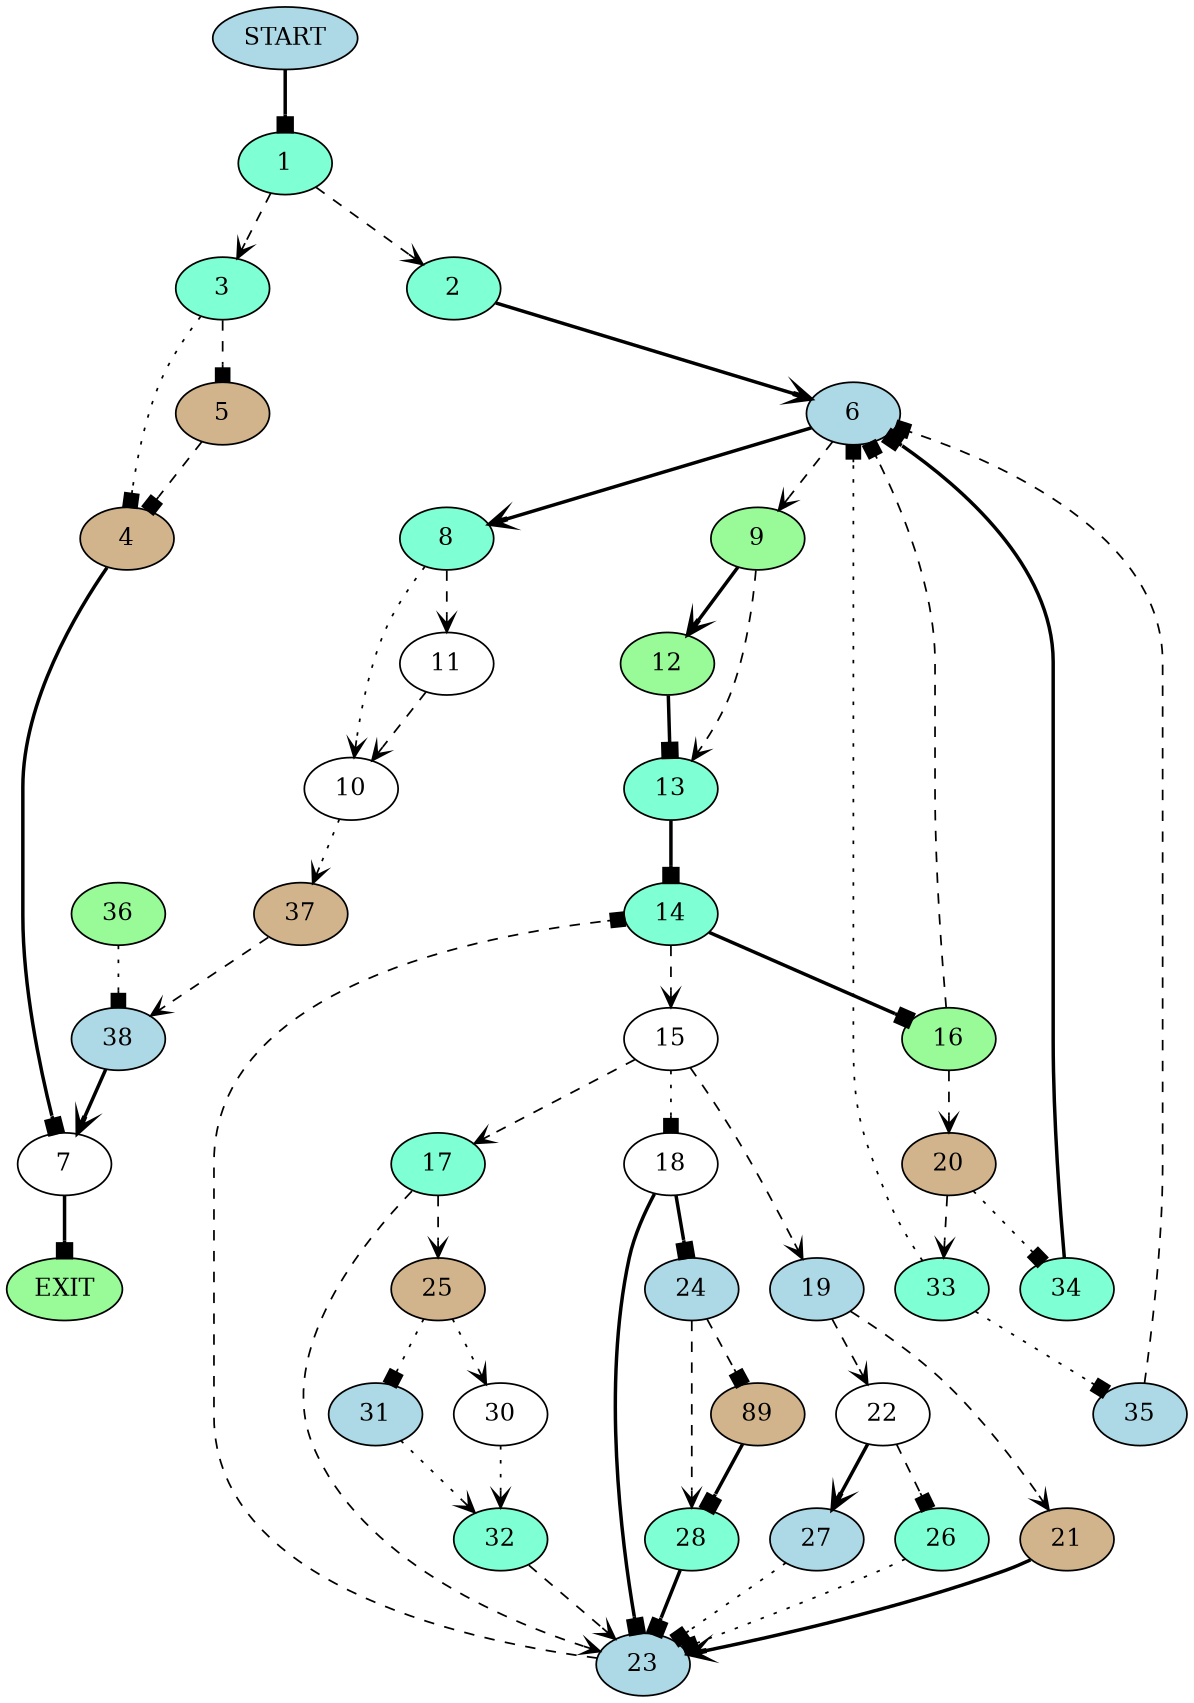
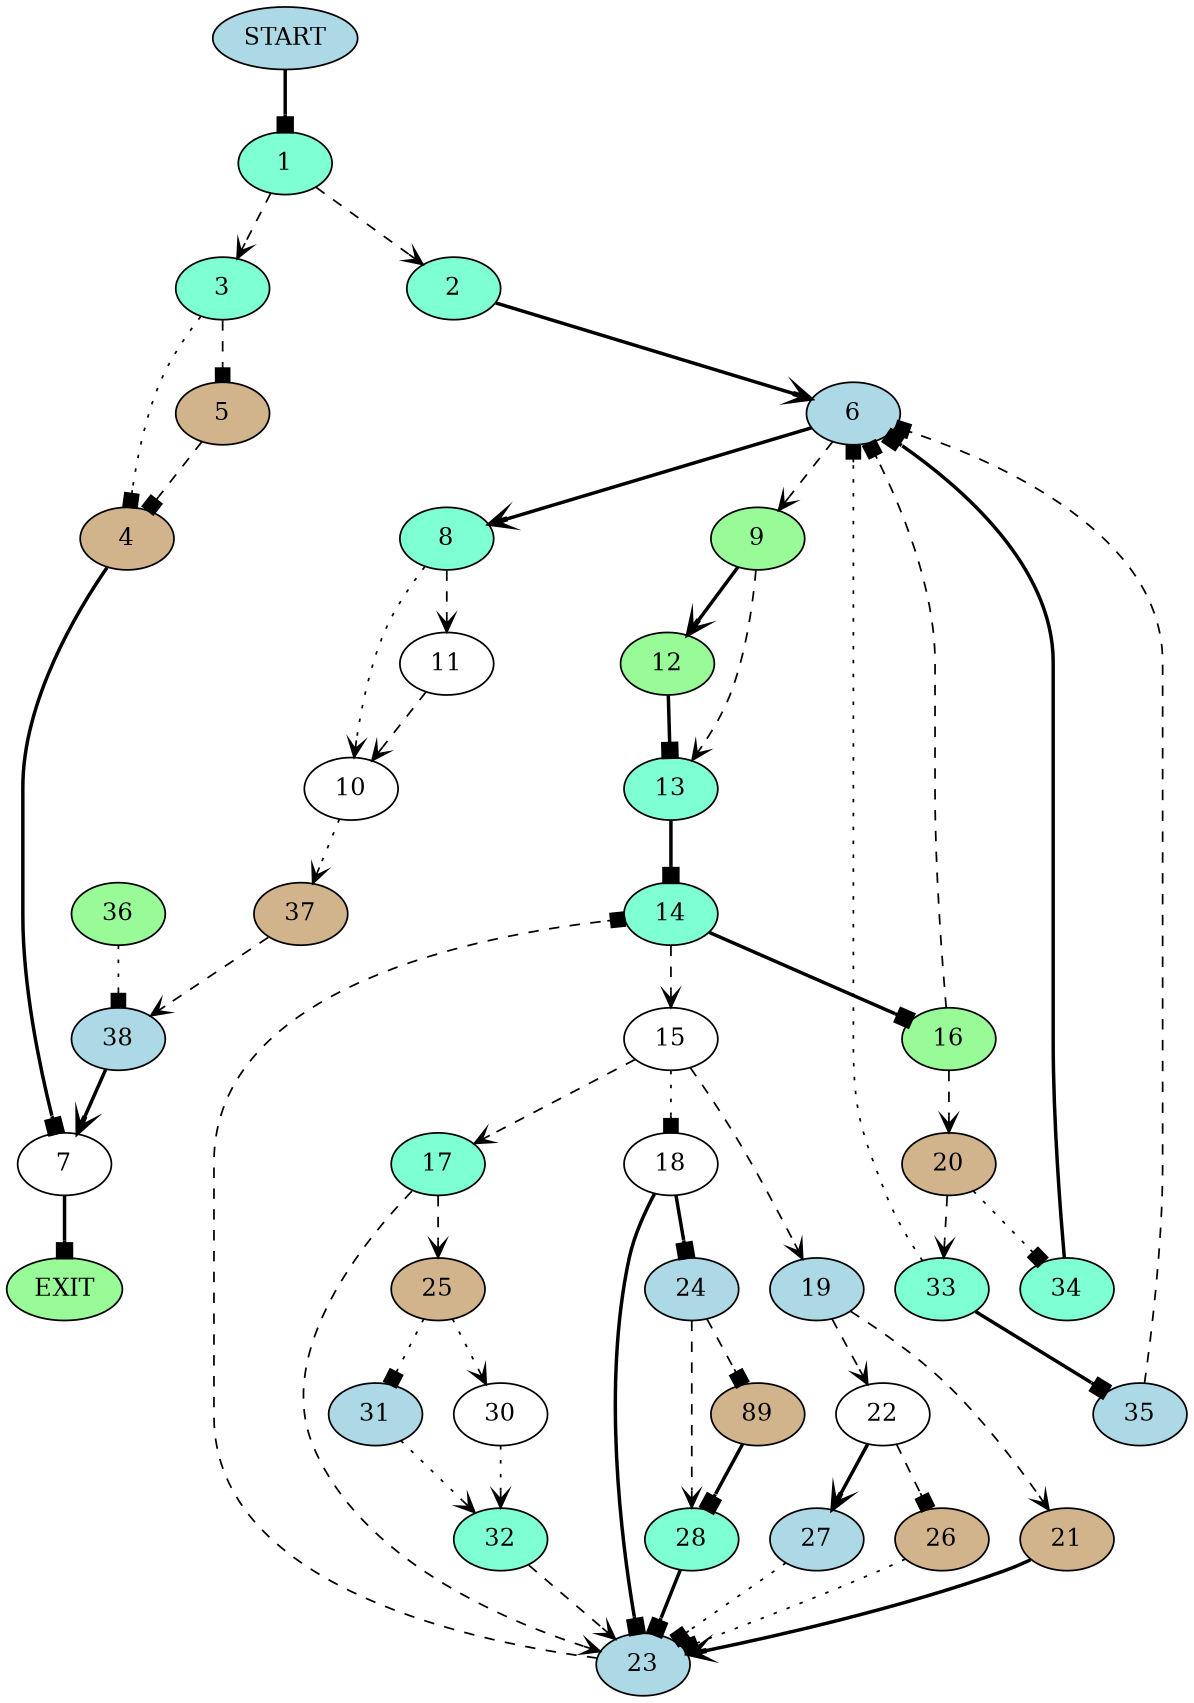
(1033, 1347) -> (1033, 1347)
(942, 1539) -> (942, 1539)
